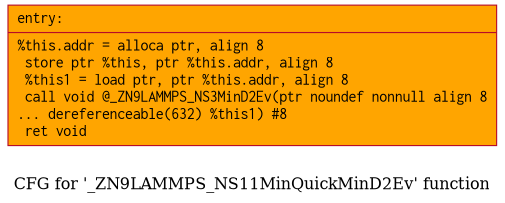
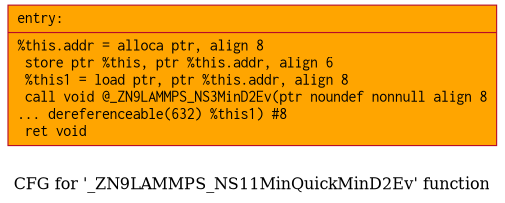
(175, 63) -> (175, 63)
